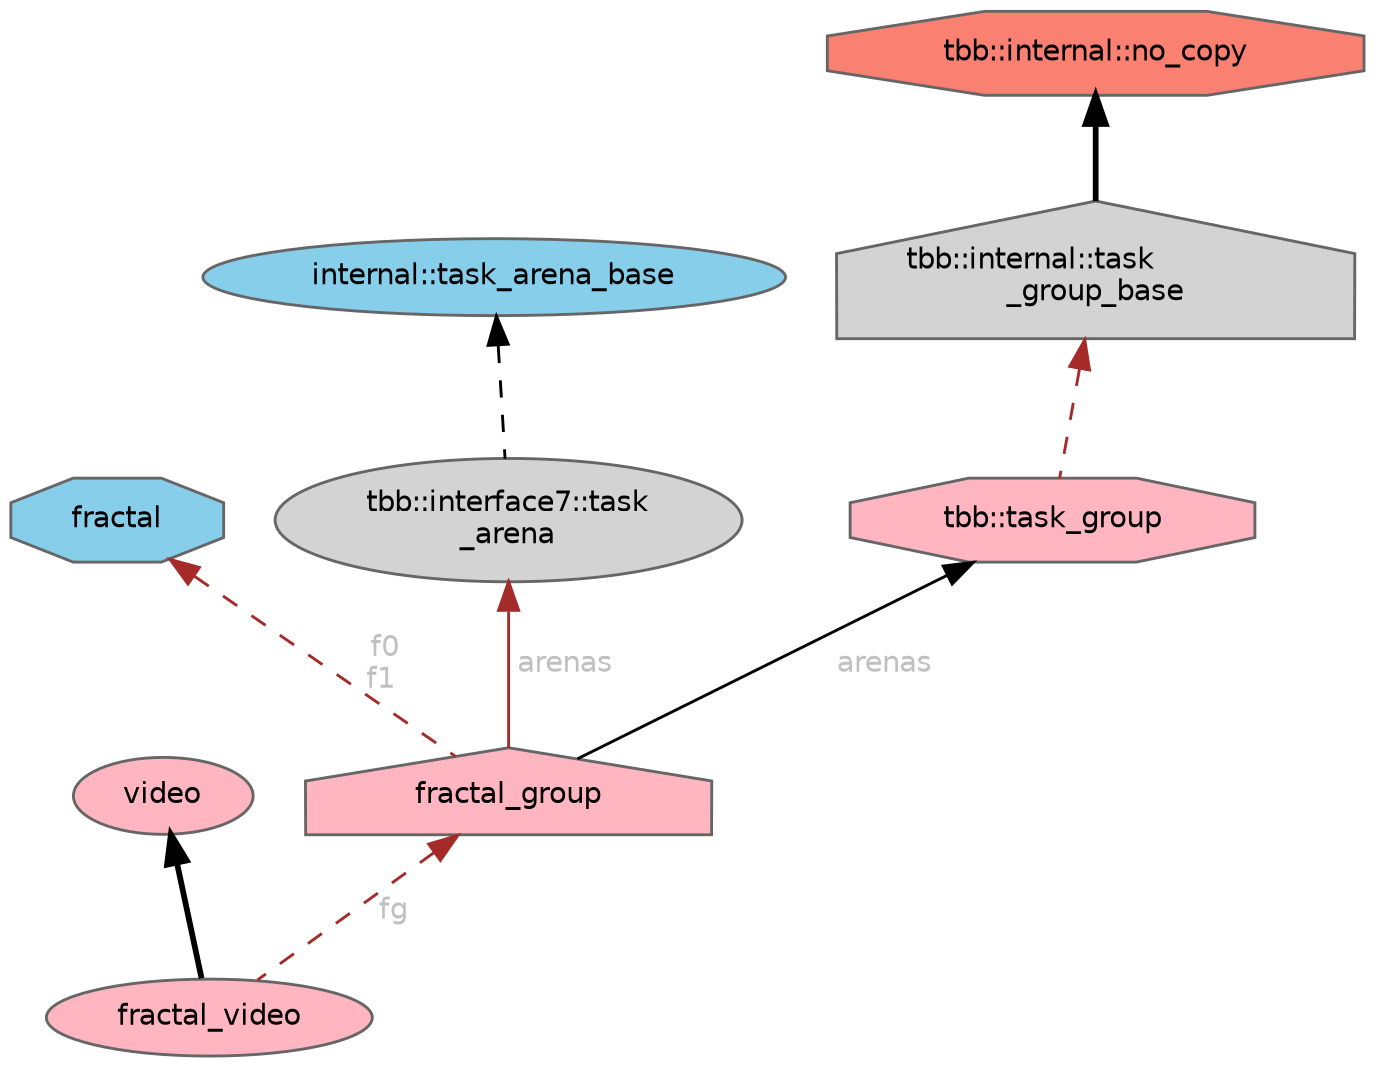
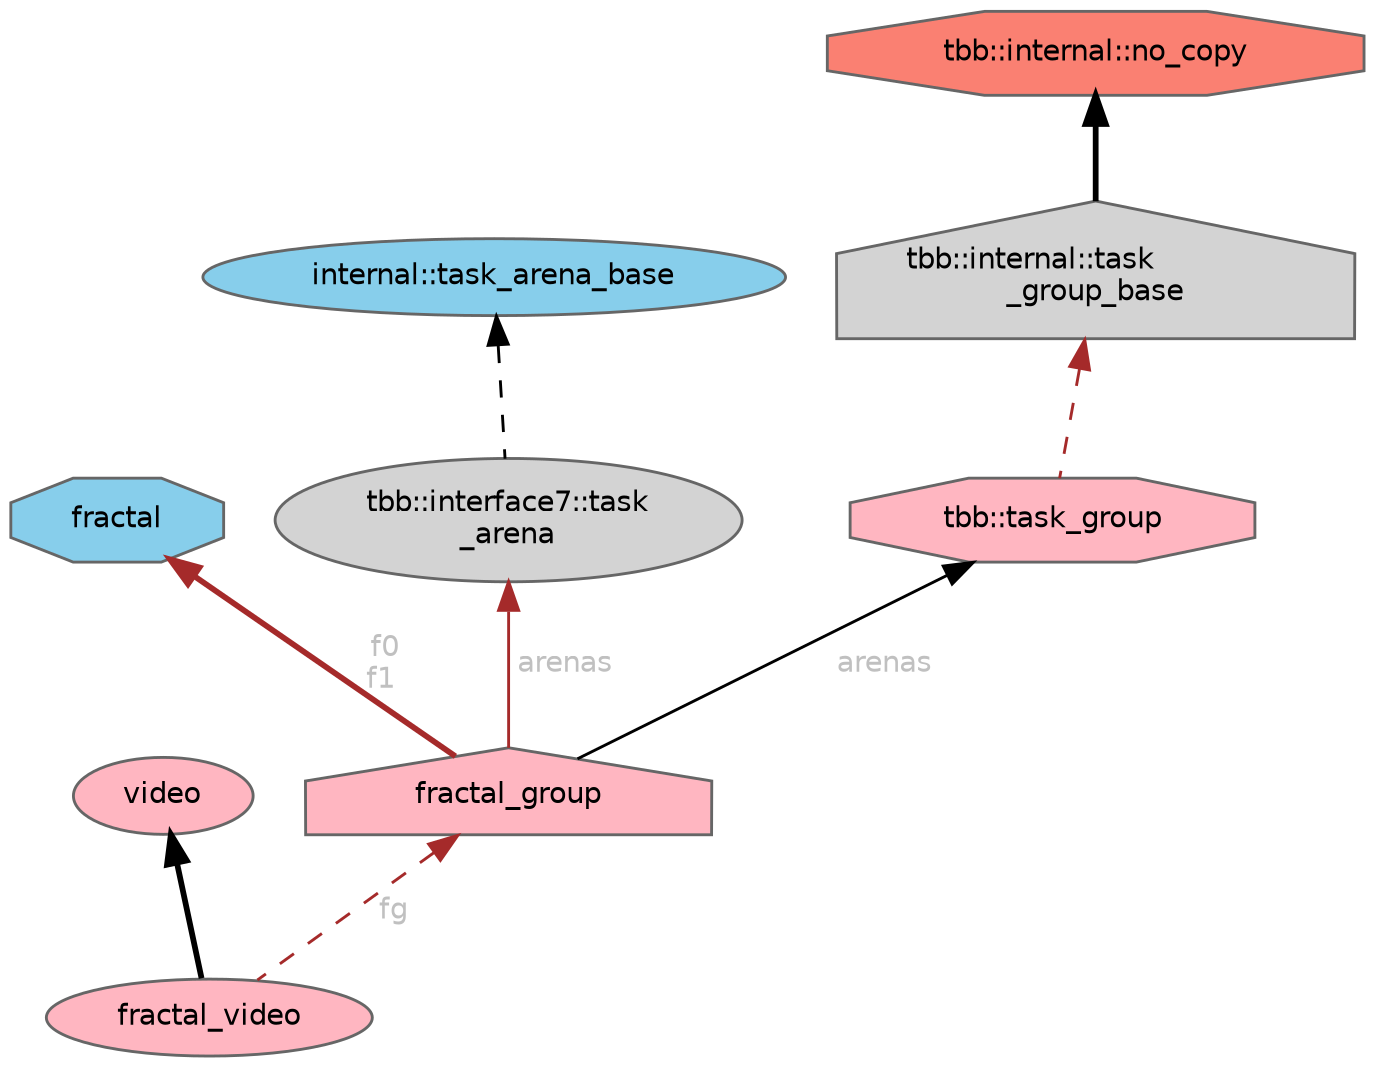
(325, 666) -> (325, 666)
